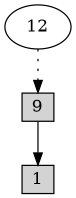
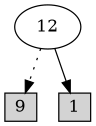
(38, 137) -> (61, 65)
